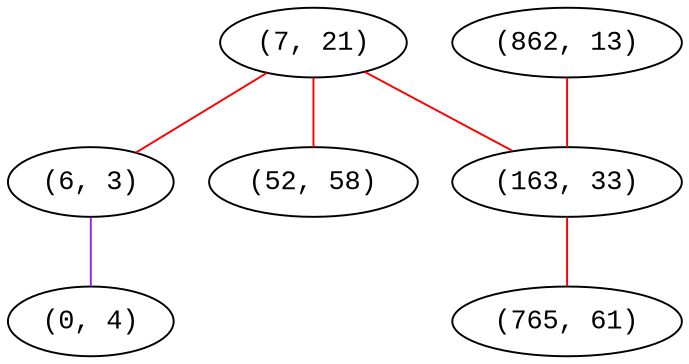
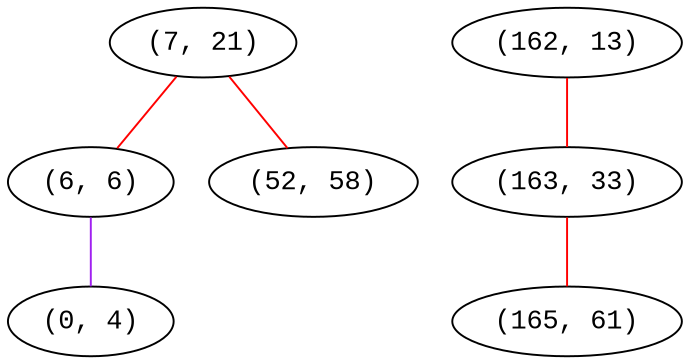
(567, 43) -> (567, 43)
(439, 111) -> none
(91, 182) -> (91, 182)
(567, 321) -> (567, 321)
